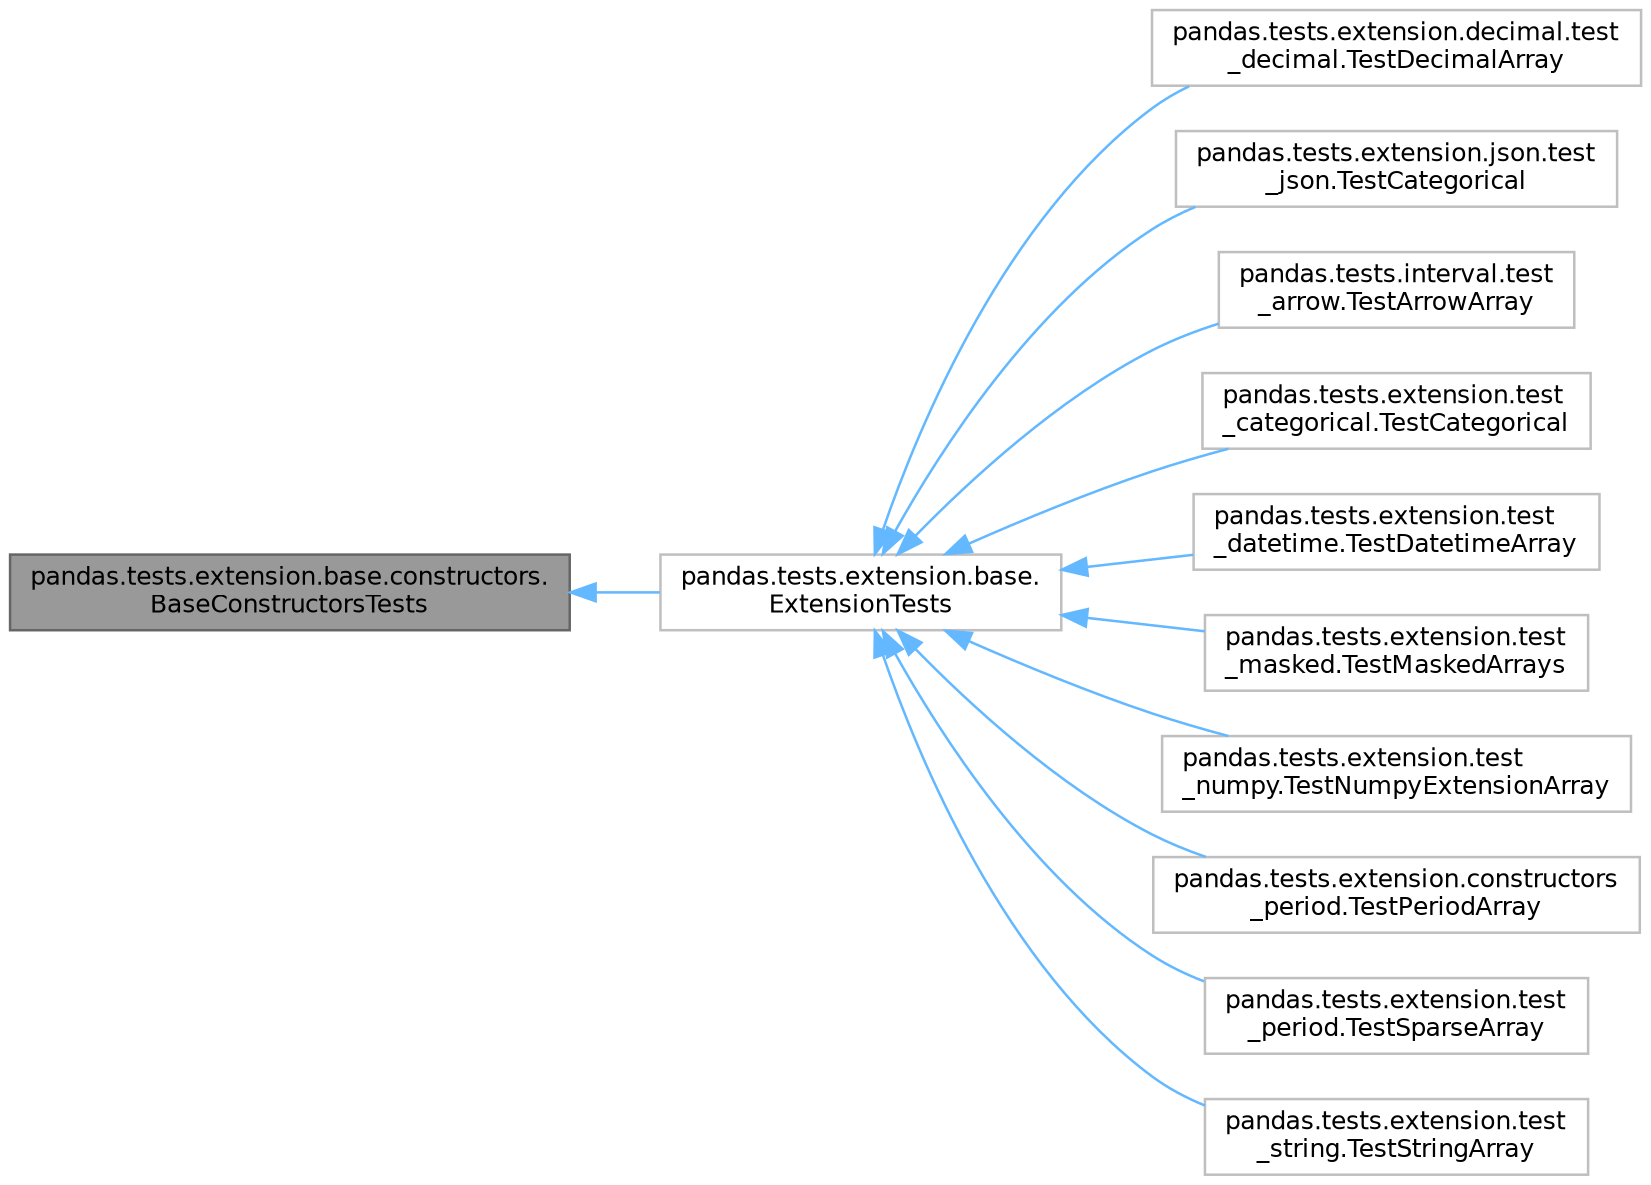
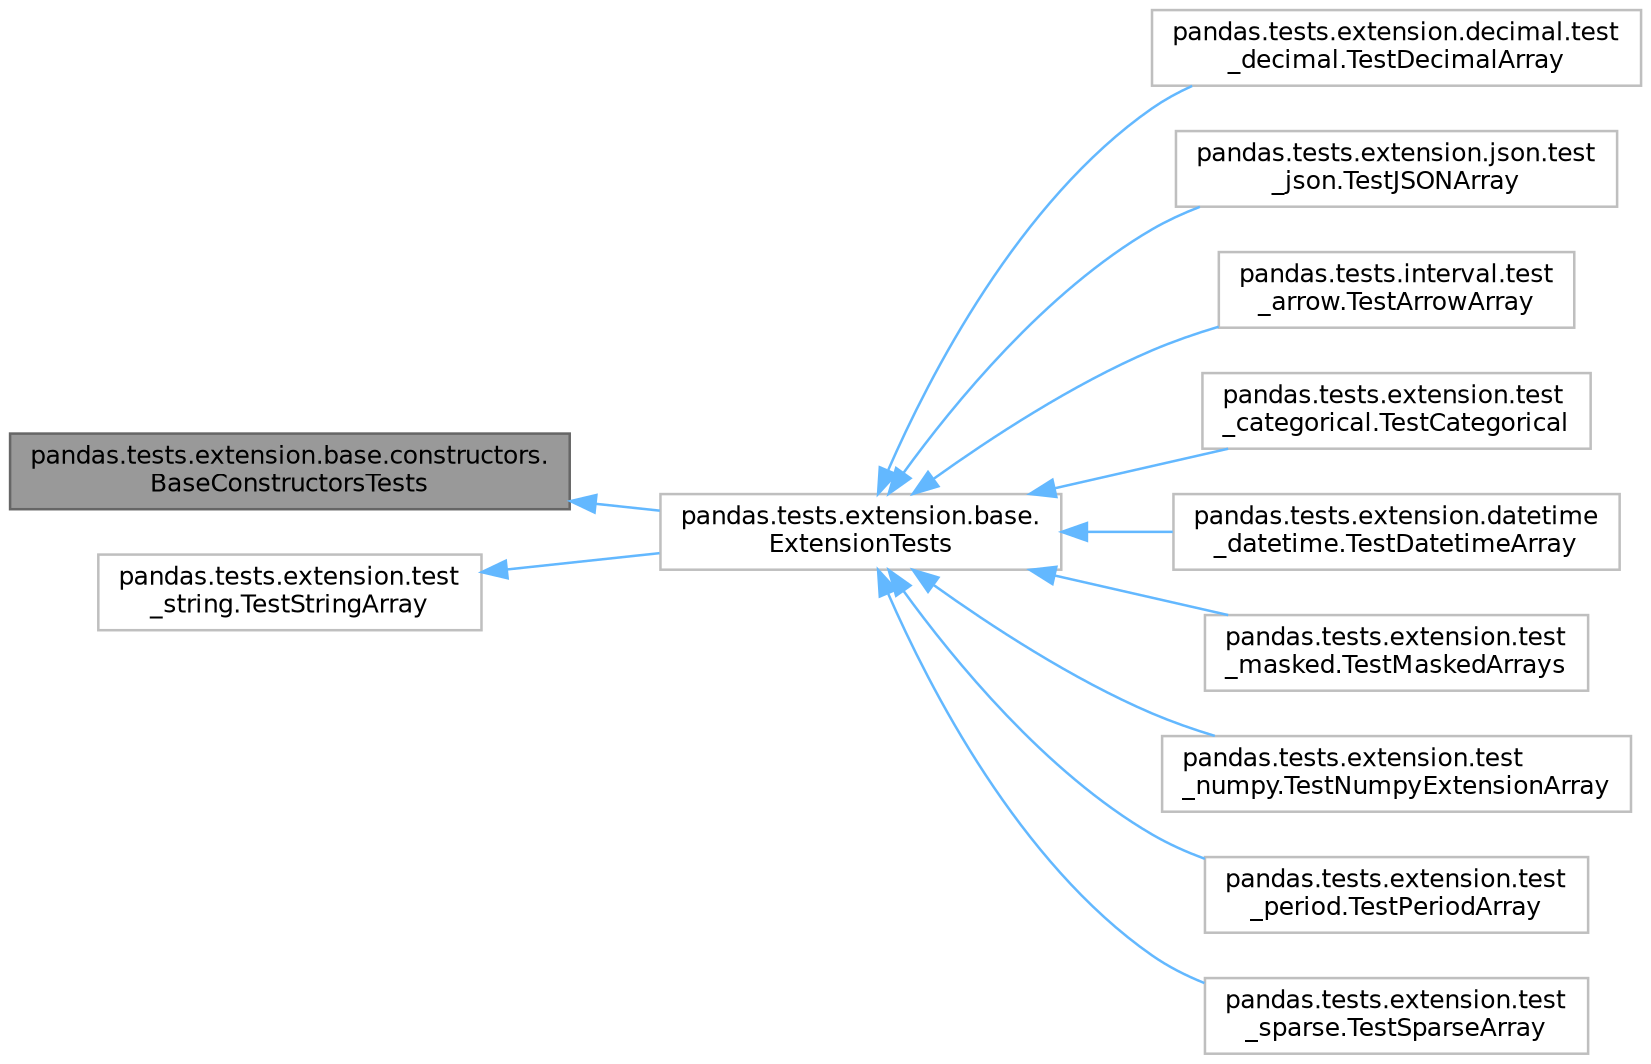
(1397, 169) -> (1397, 169)
(1397, 532) -> (1397, 532)
(1397, 895) -> (1397, 895)
(1004, 911) -> (583, 561)
(1397, 1016) -> (1397, 1016)
